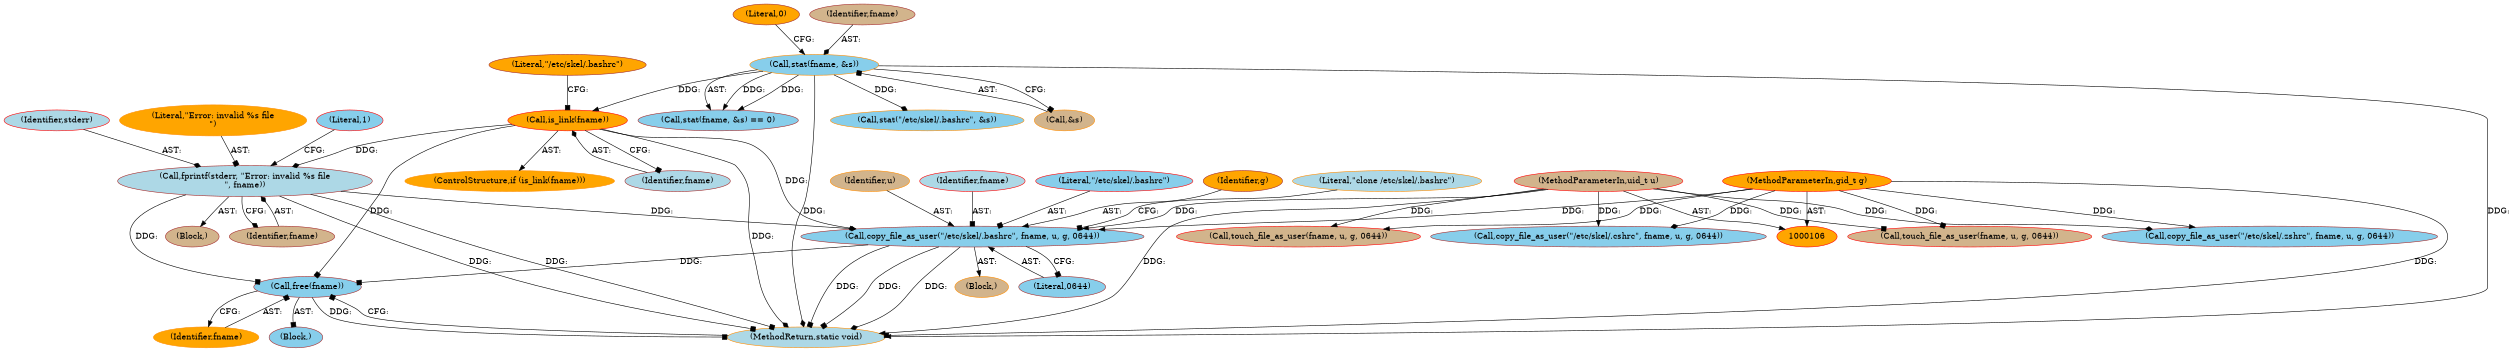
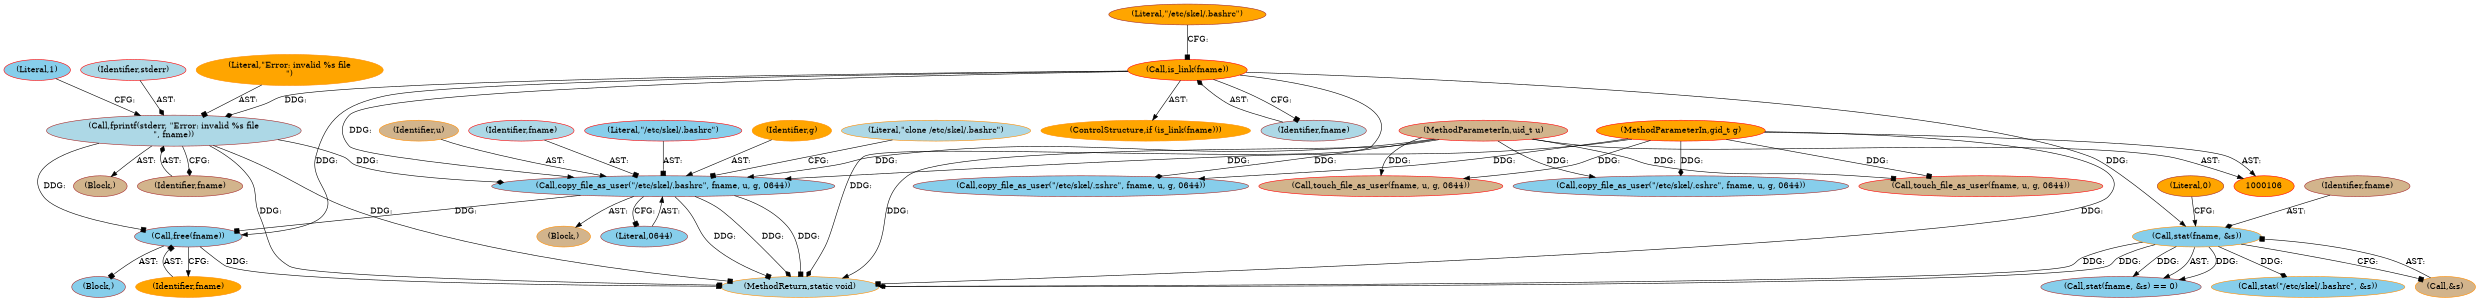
(680, 85) -> (1727, 99)
(396, 169) -> (513, 85)
(1243, 181) -> (792, 131)
(529, 330) -> none
